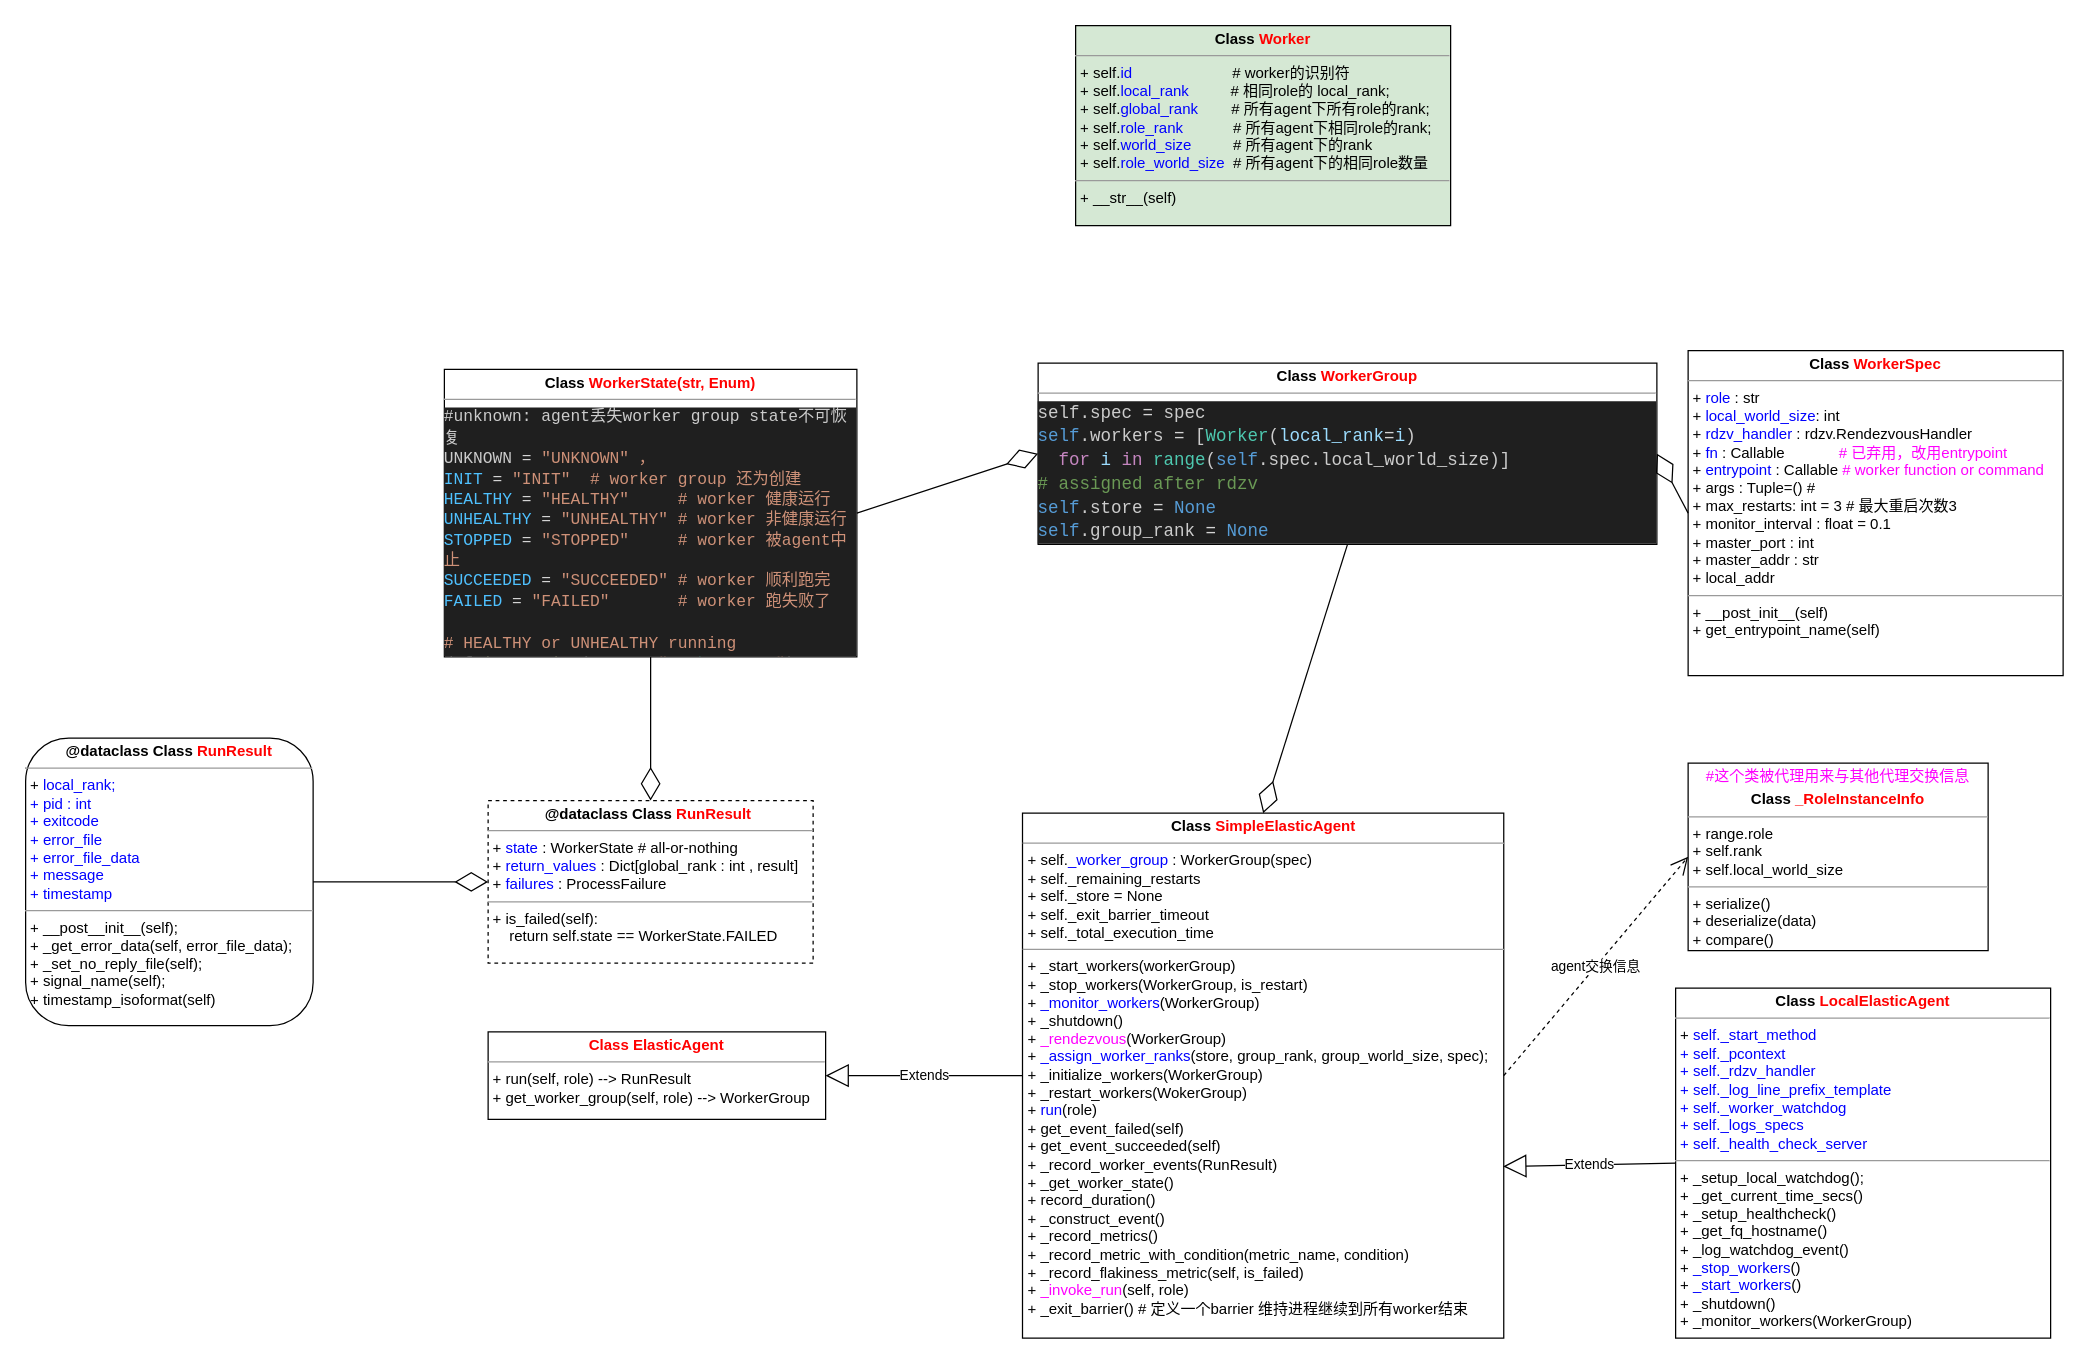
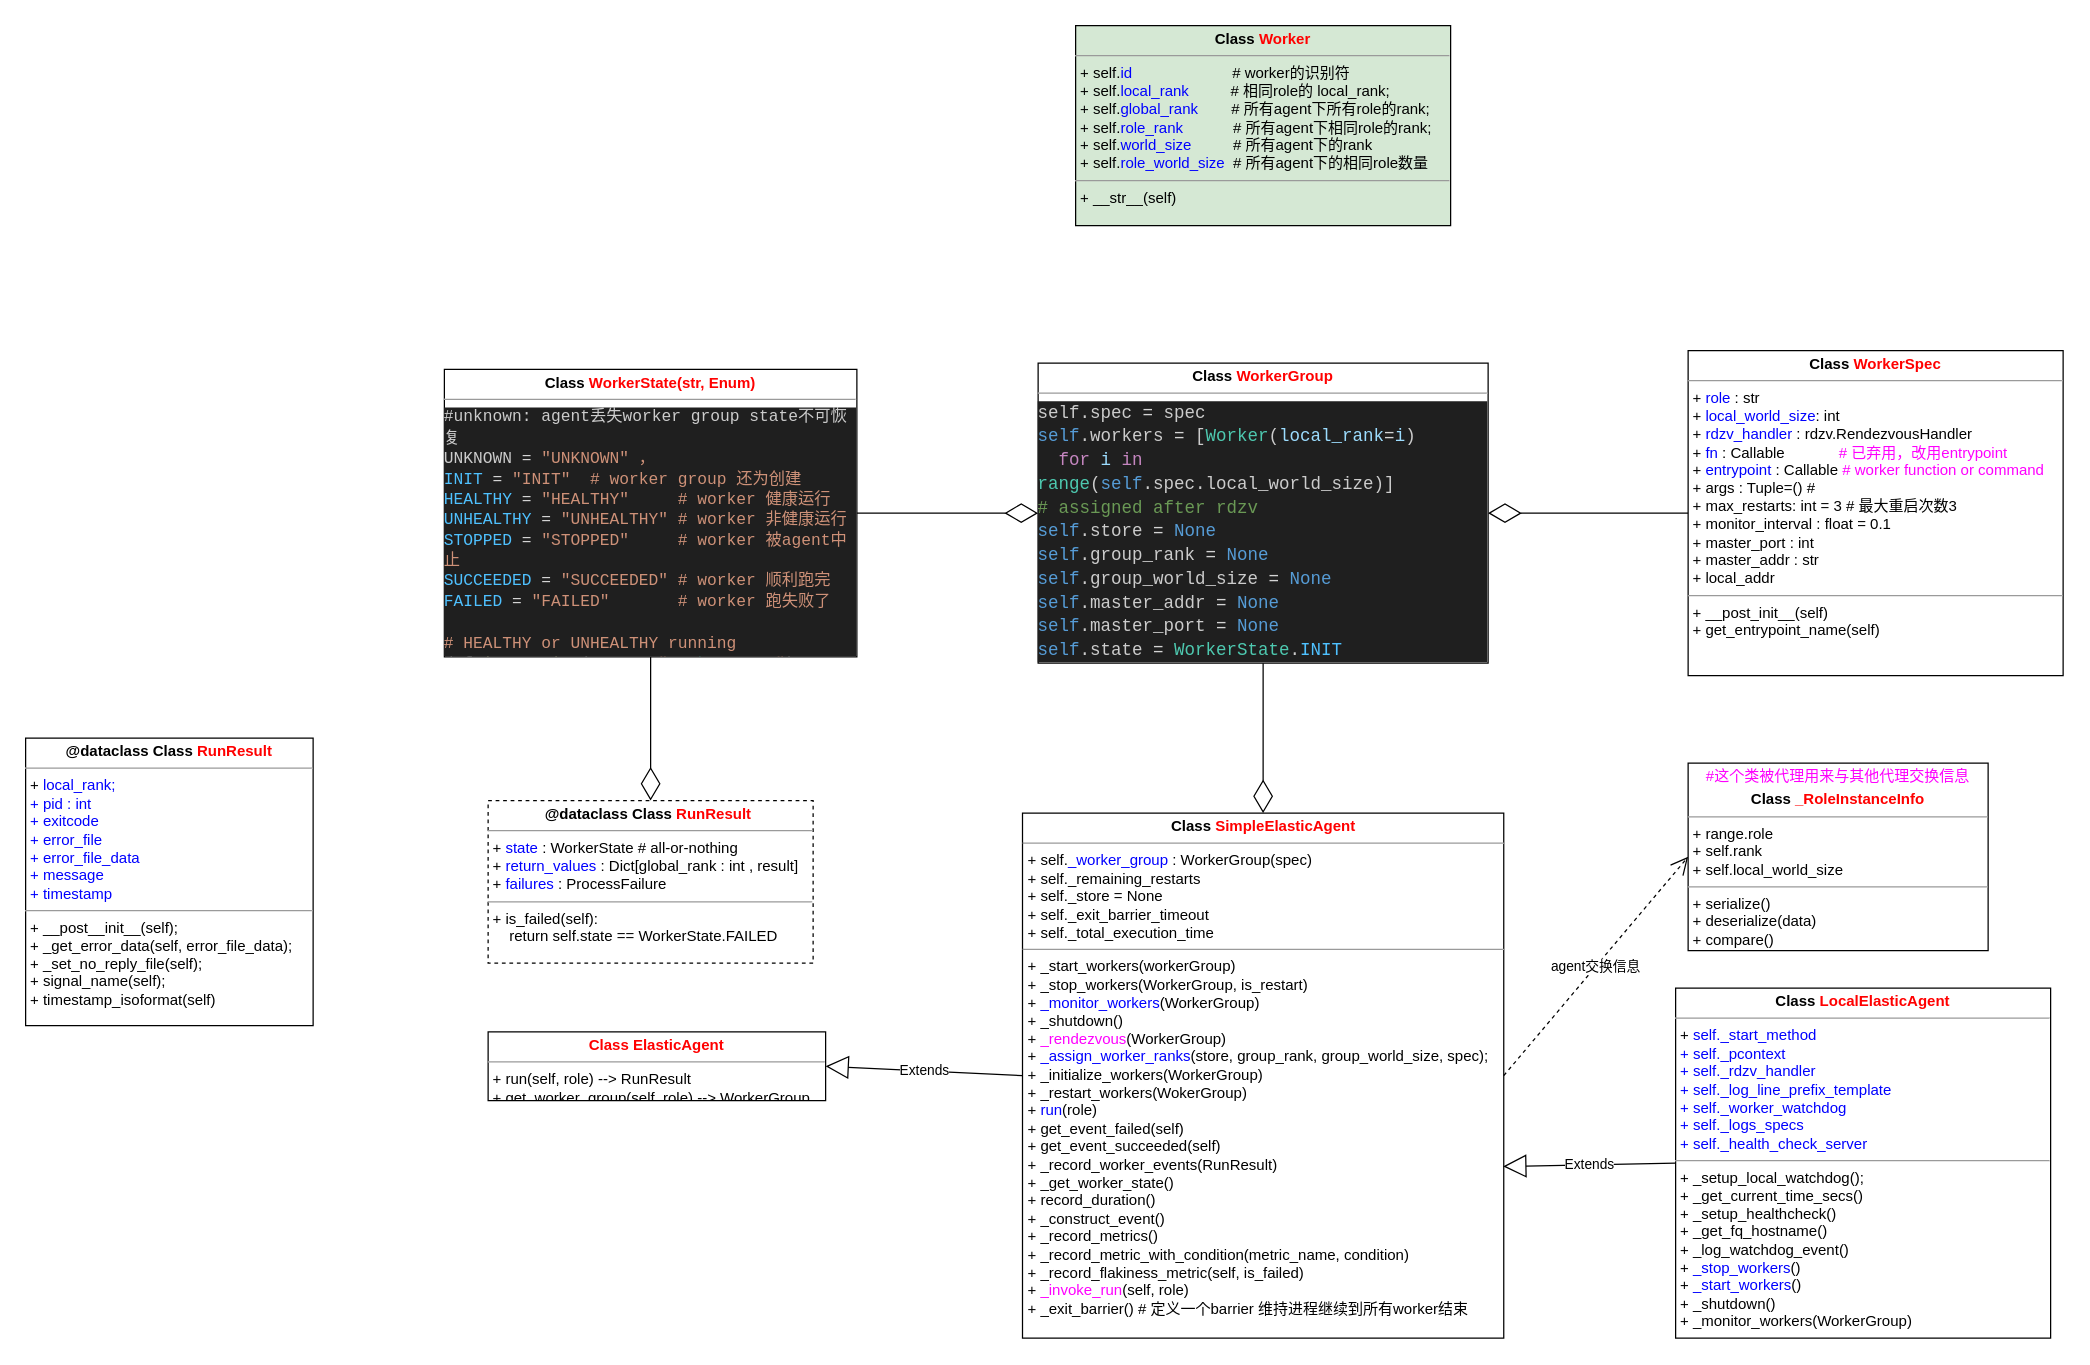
(1348, 454) -> (1263, 513)
(169, 882) -> (169, 882)
(384, 882) -> none
(657, 1076) -> (657, 1066)
